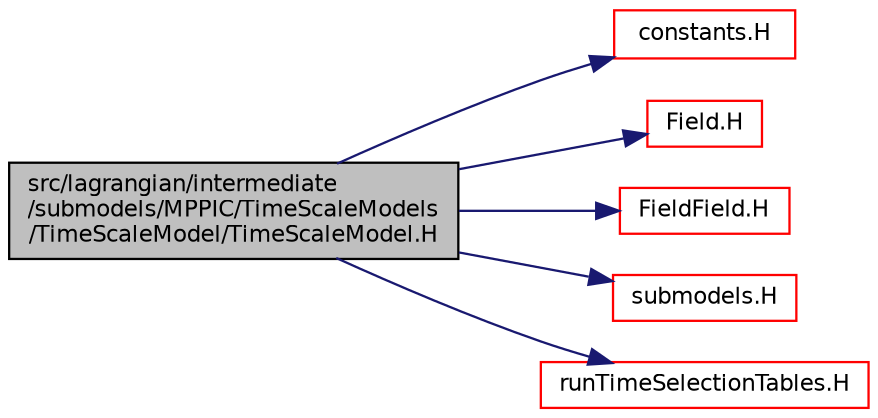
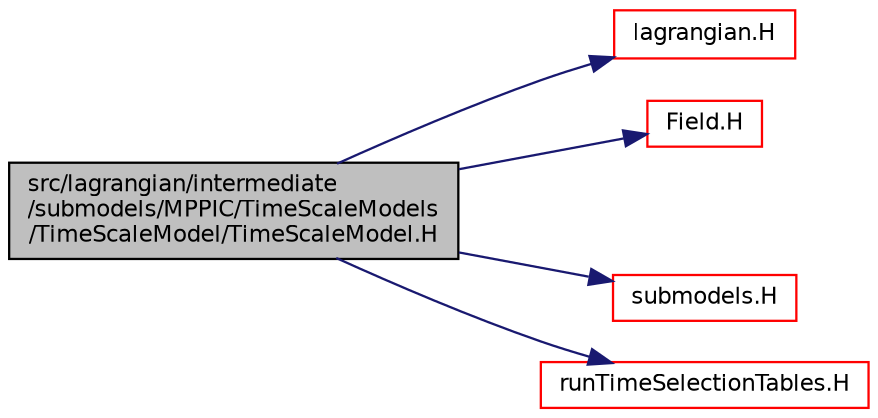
(705, 34) -> (705, 34)
(705, 211) -> none
